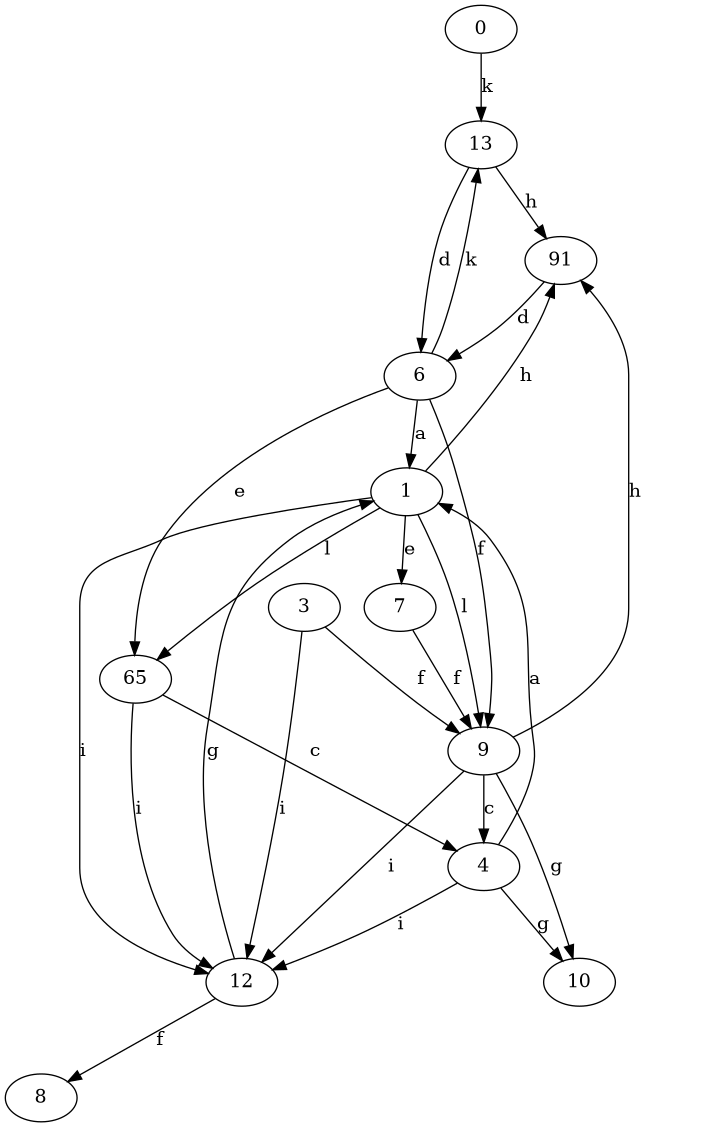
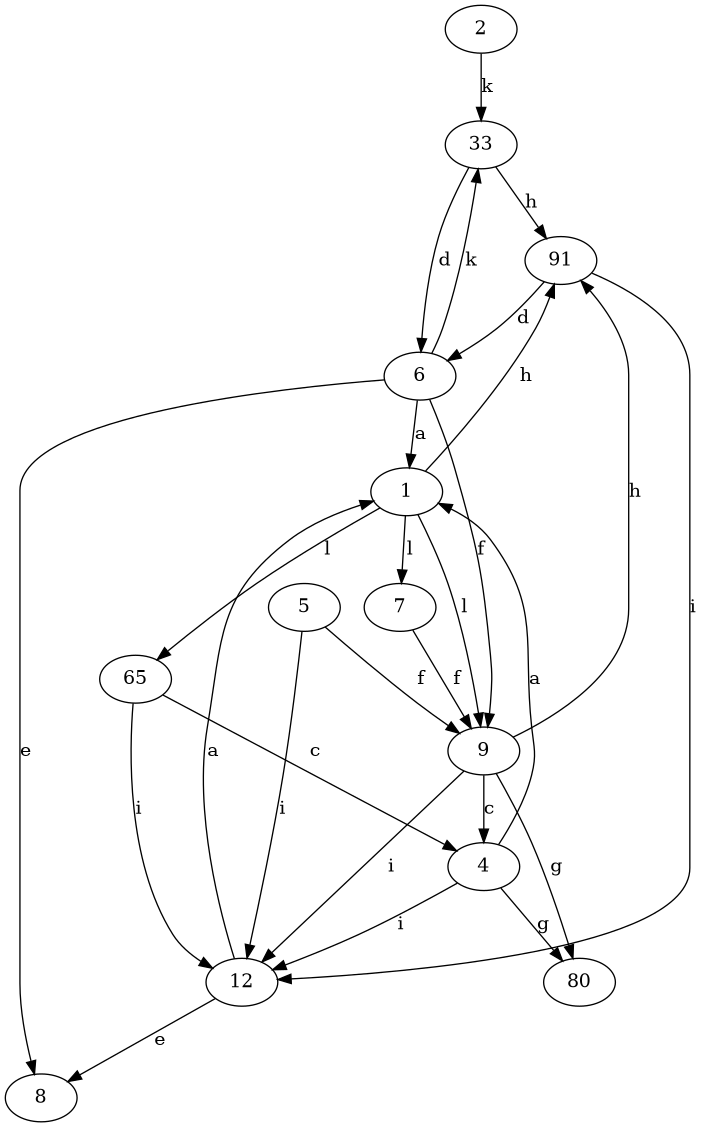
(481, 29) -> (481, 29)
(481, 145) -> (481, 145)
(220, 479) -> (20, 578)
(410, 550) -> (410, 550)
(304, 607) -> (304, 607)
(80, 655) -> (690, 762)
(213, 751) -> (213, 751)
(580, 982) -> (580, 982)
(160, 1040) -> (160, 1040)
